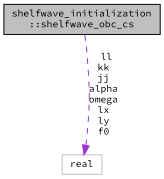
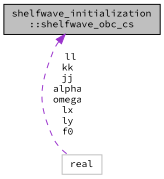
(89, 90) -> (42, 101)
